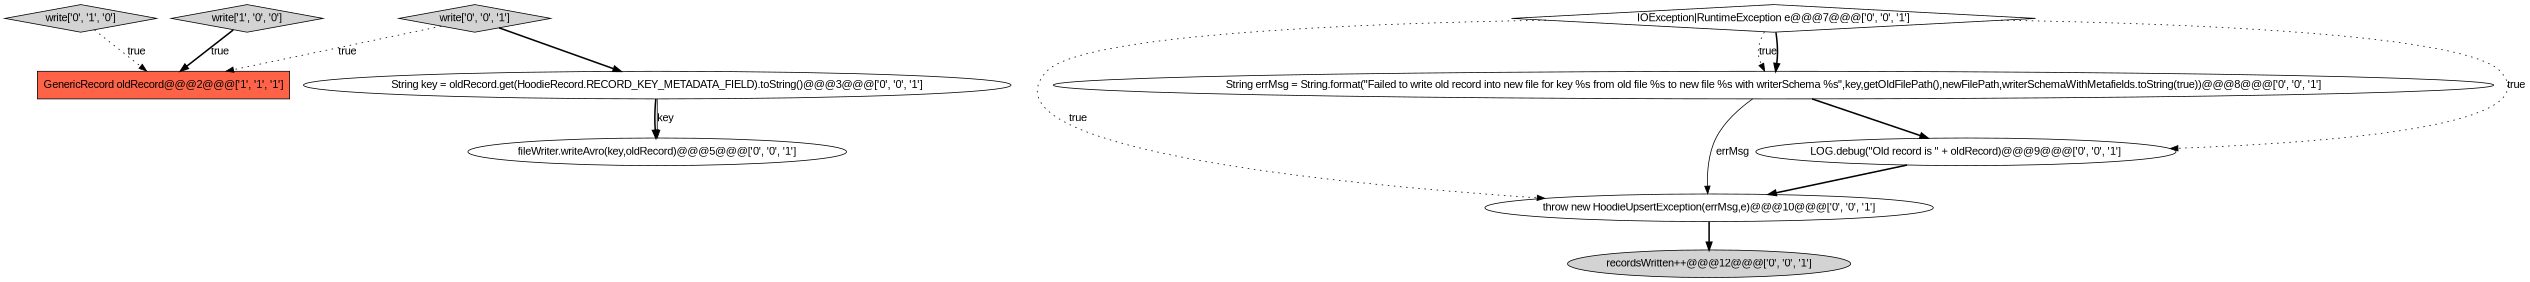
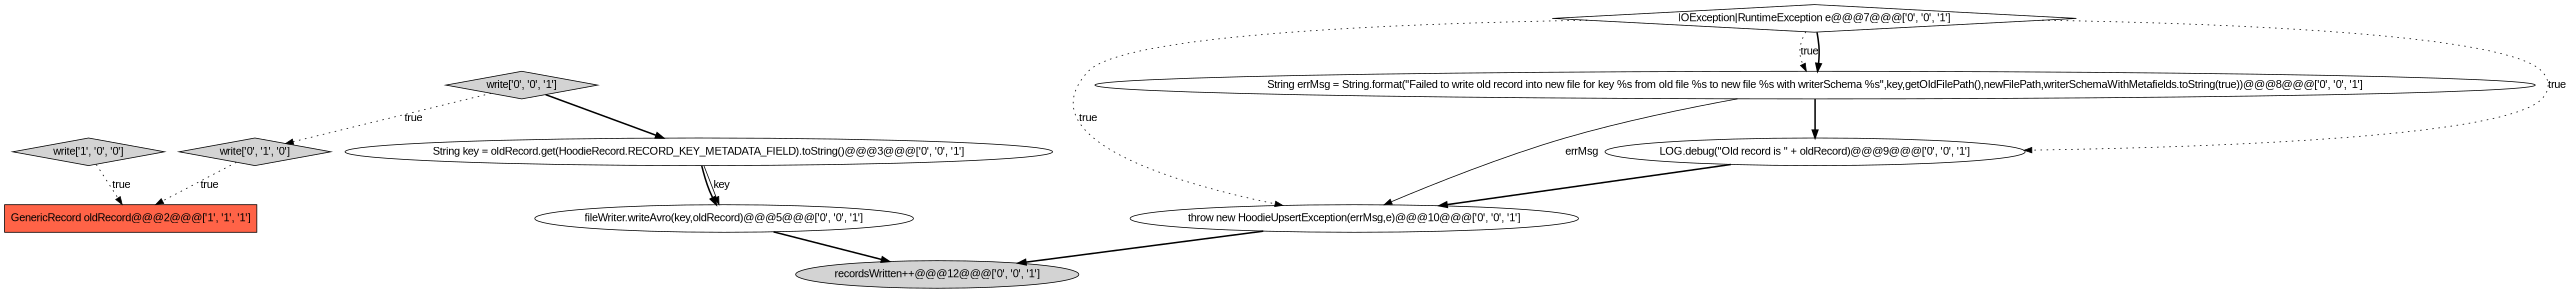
(210, 48) -> (107, 181)
(337, 48) -> (392, 118)
none -> (828, 246)
